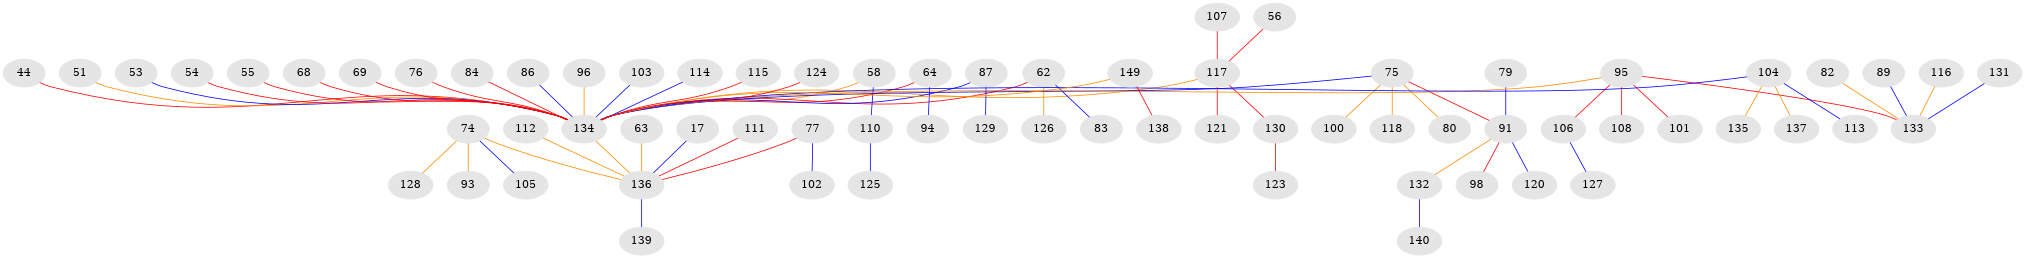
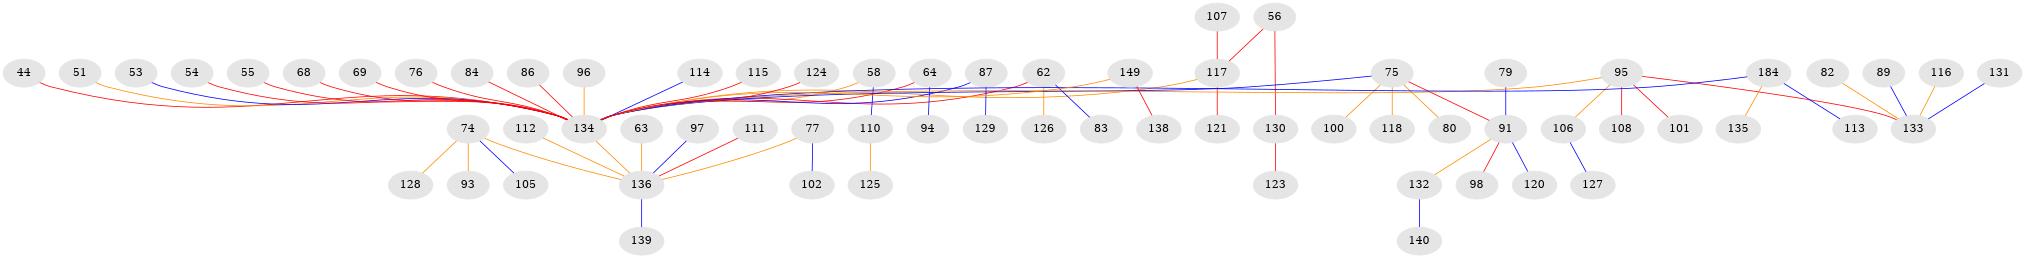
(642, 73) -> none
(1769, 73) -> (1769, 73)
(556, 101) -> (556, 101)
(1246, 101) -> (1275, 73)
(1593, 101) -> (1593, 101)
(698, 129) -> (698, 129)
(1797, 129) -> none
(870, 157) -> (870, 157)
(730, 161) -> (730, 161)
